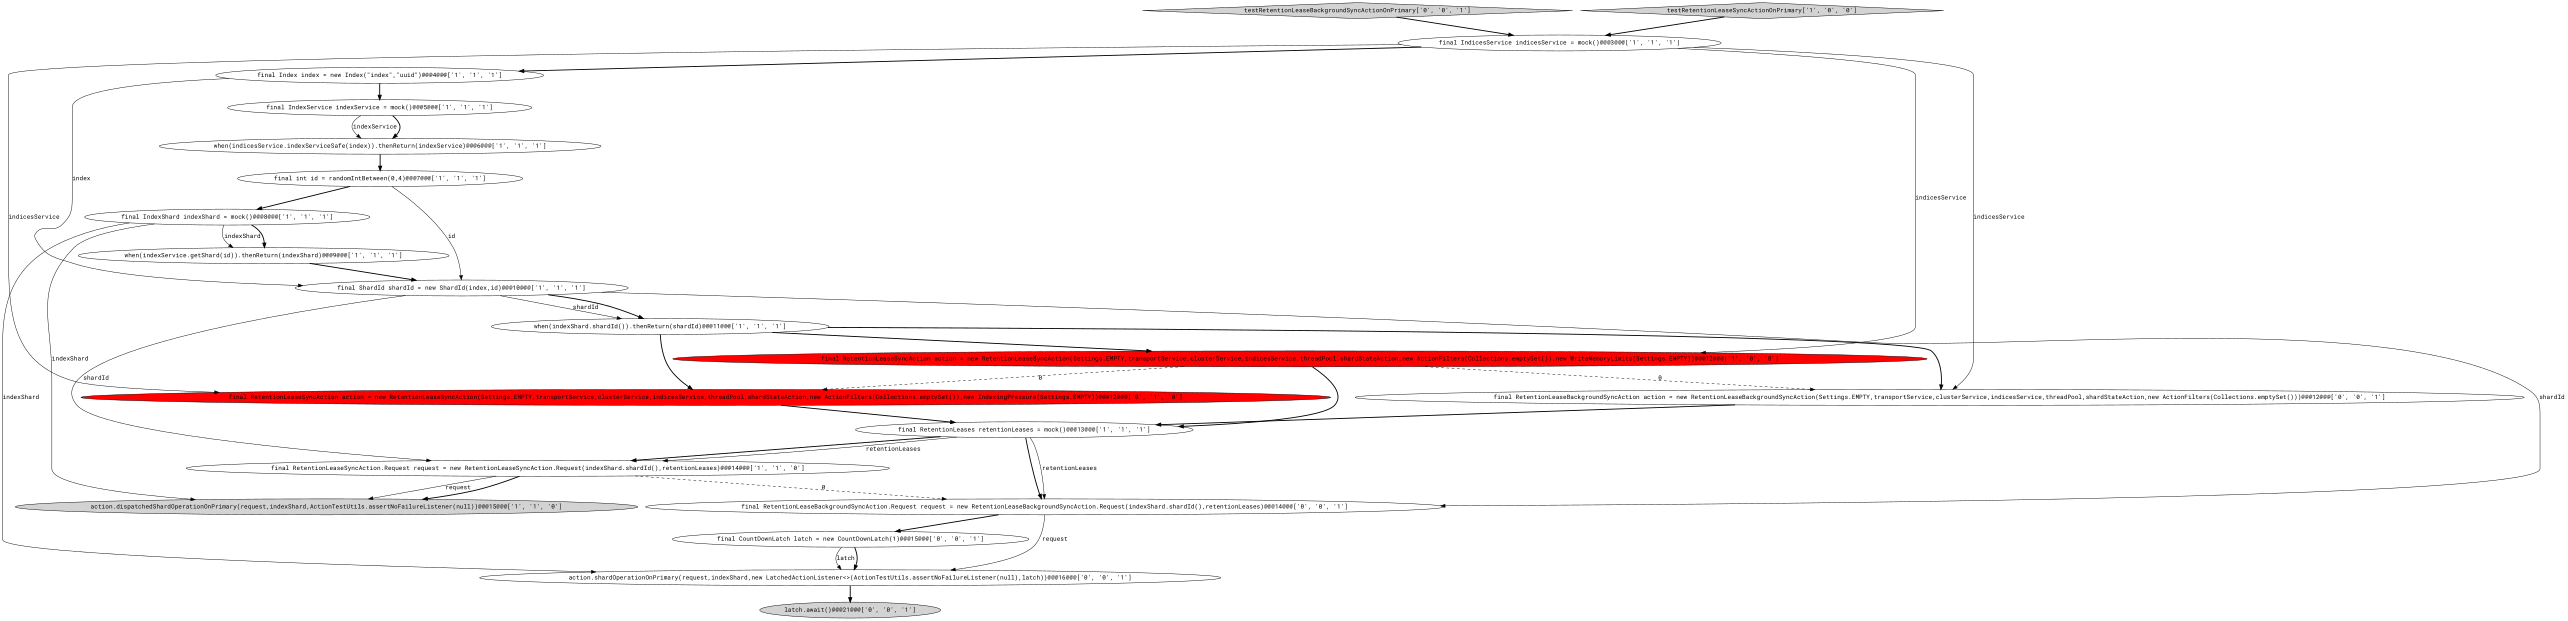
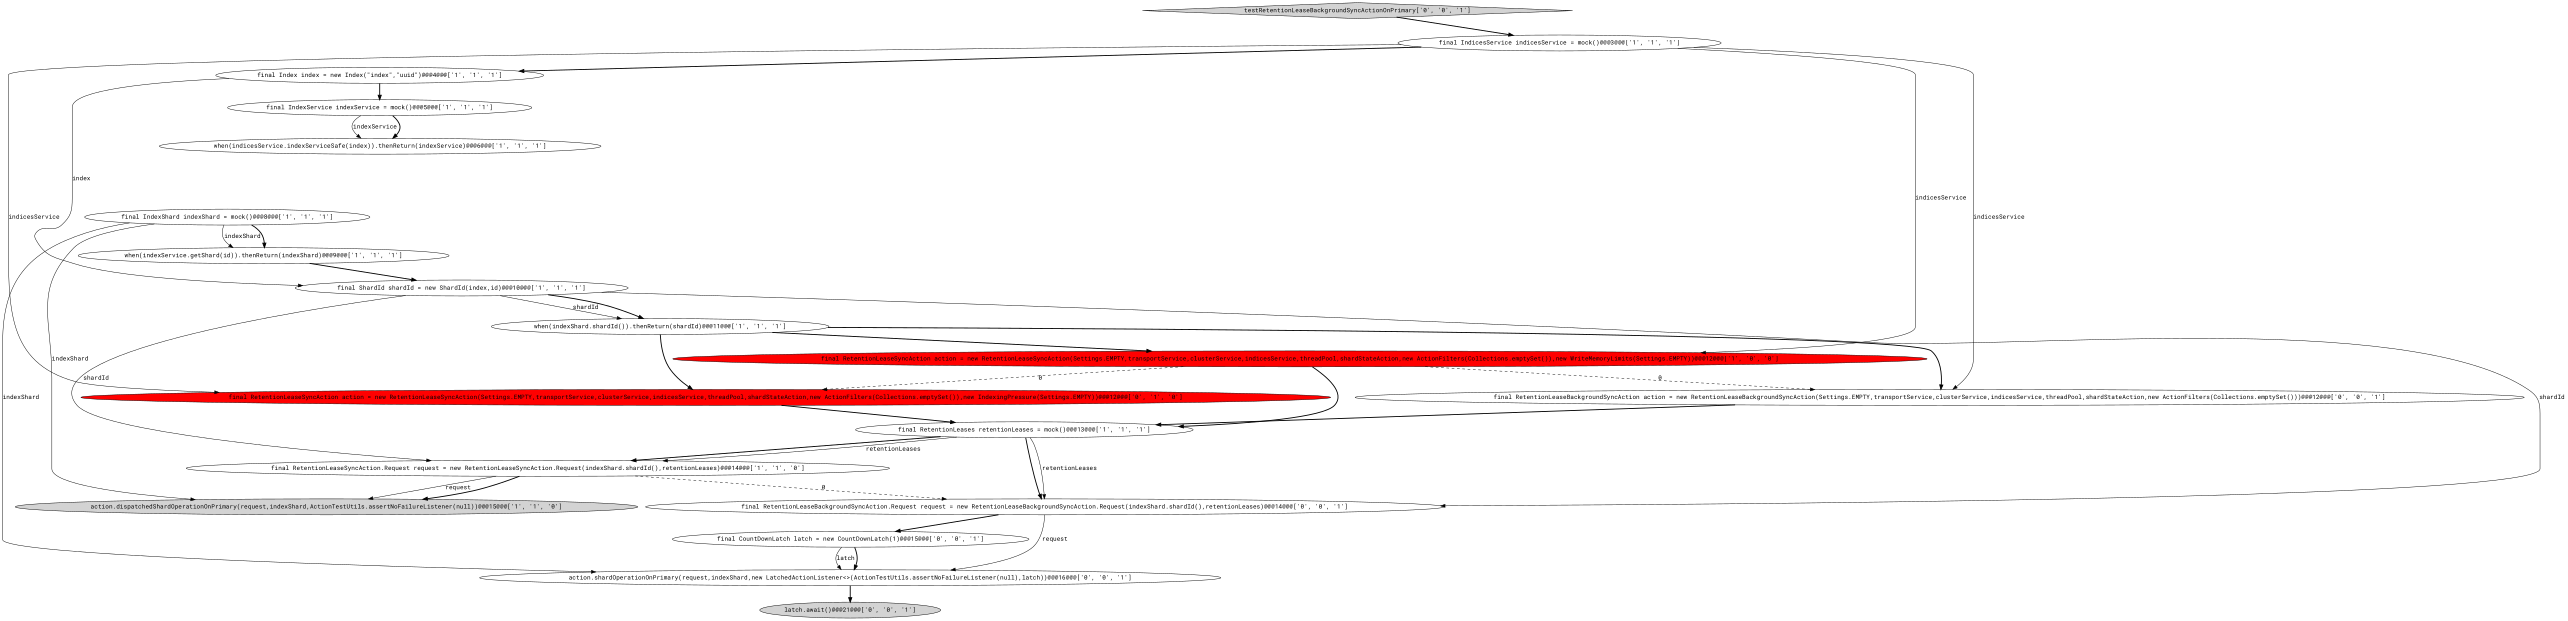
(1762, 11) -> none
(380, 179) -> none
